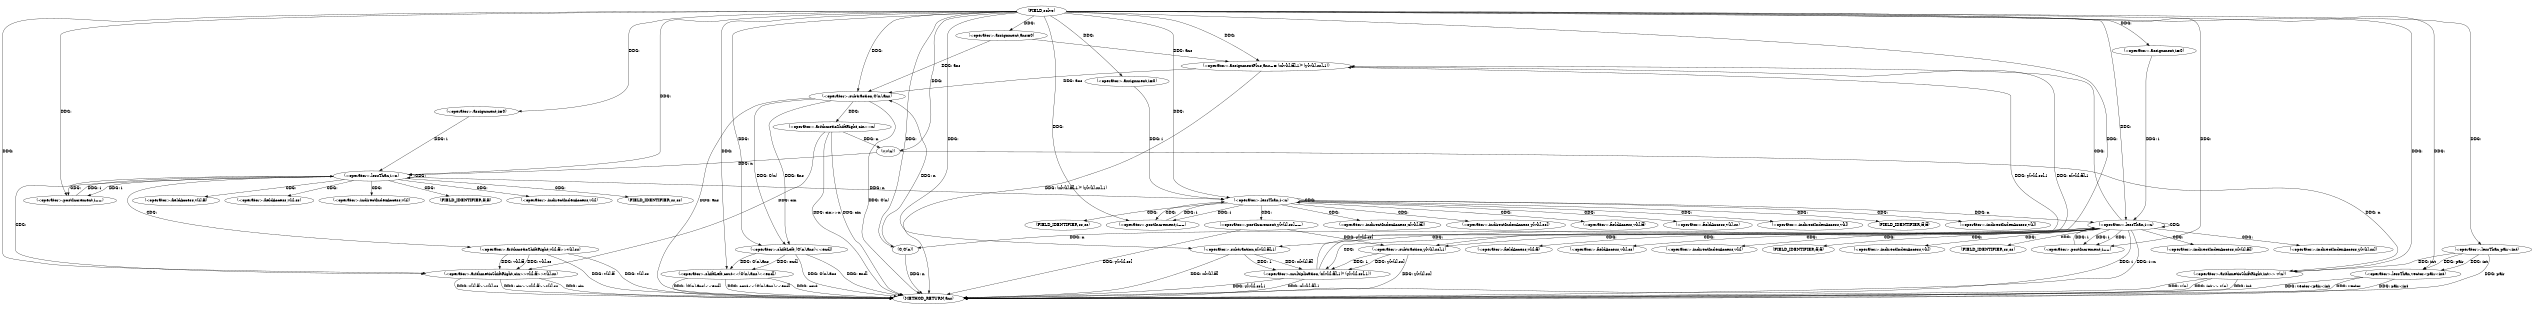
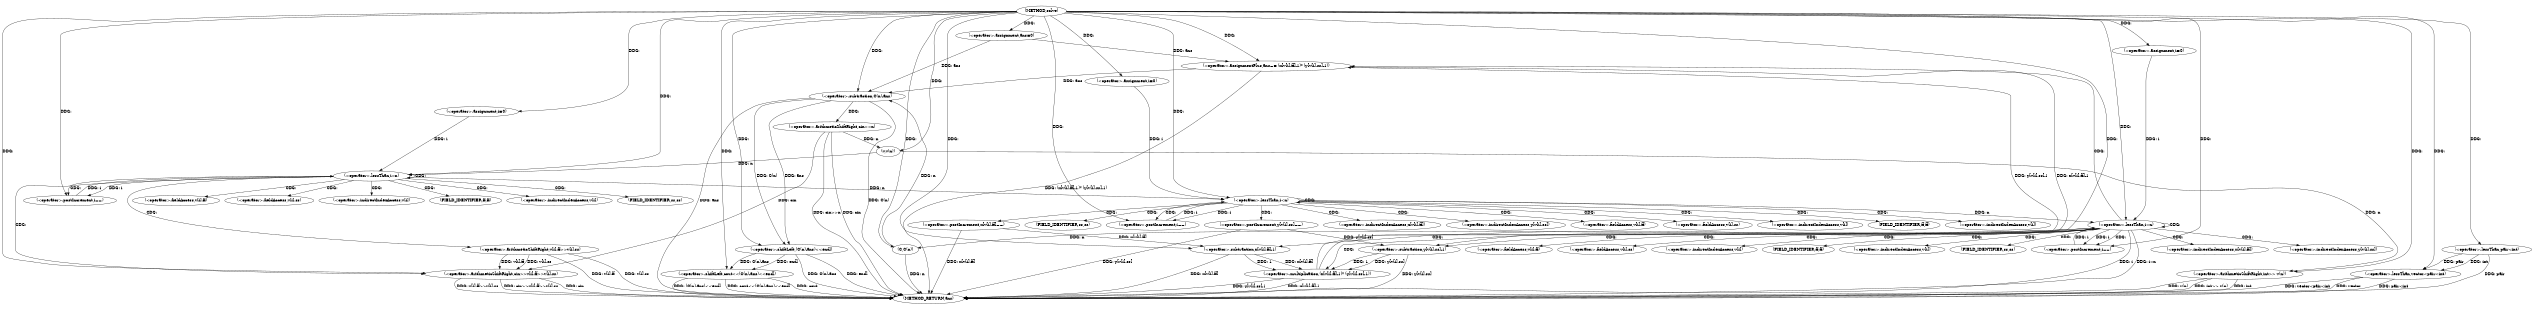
(1042, 11) -> (1042, 11)
none -> (964, 225)
(2376, 267) -> none
